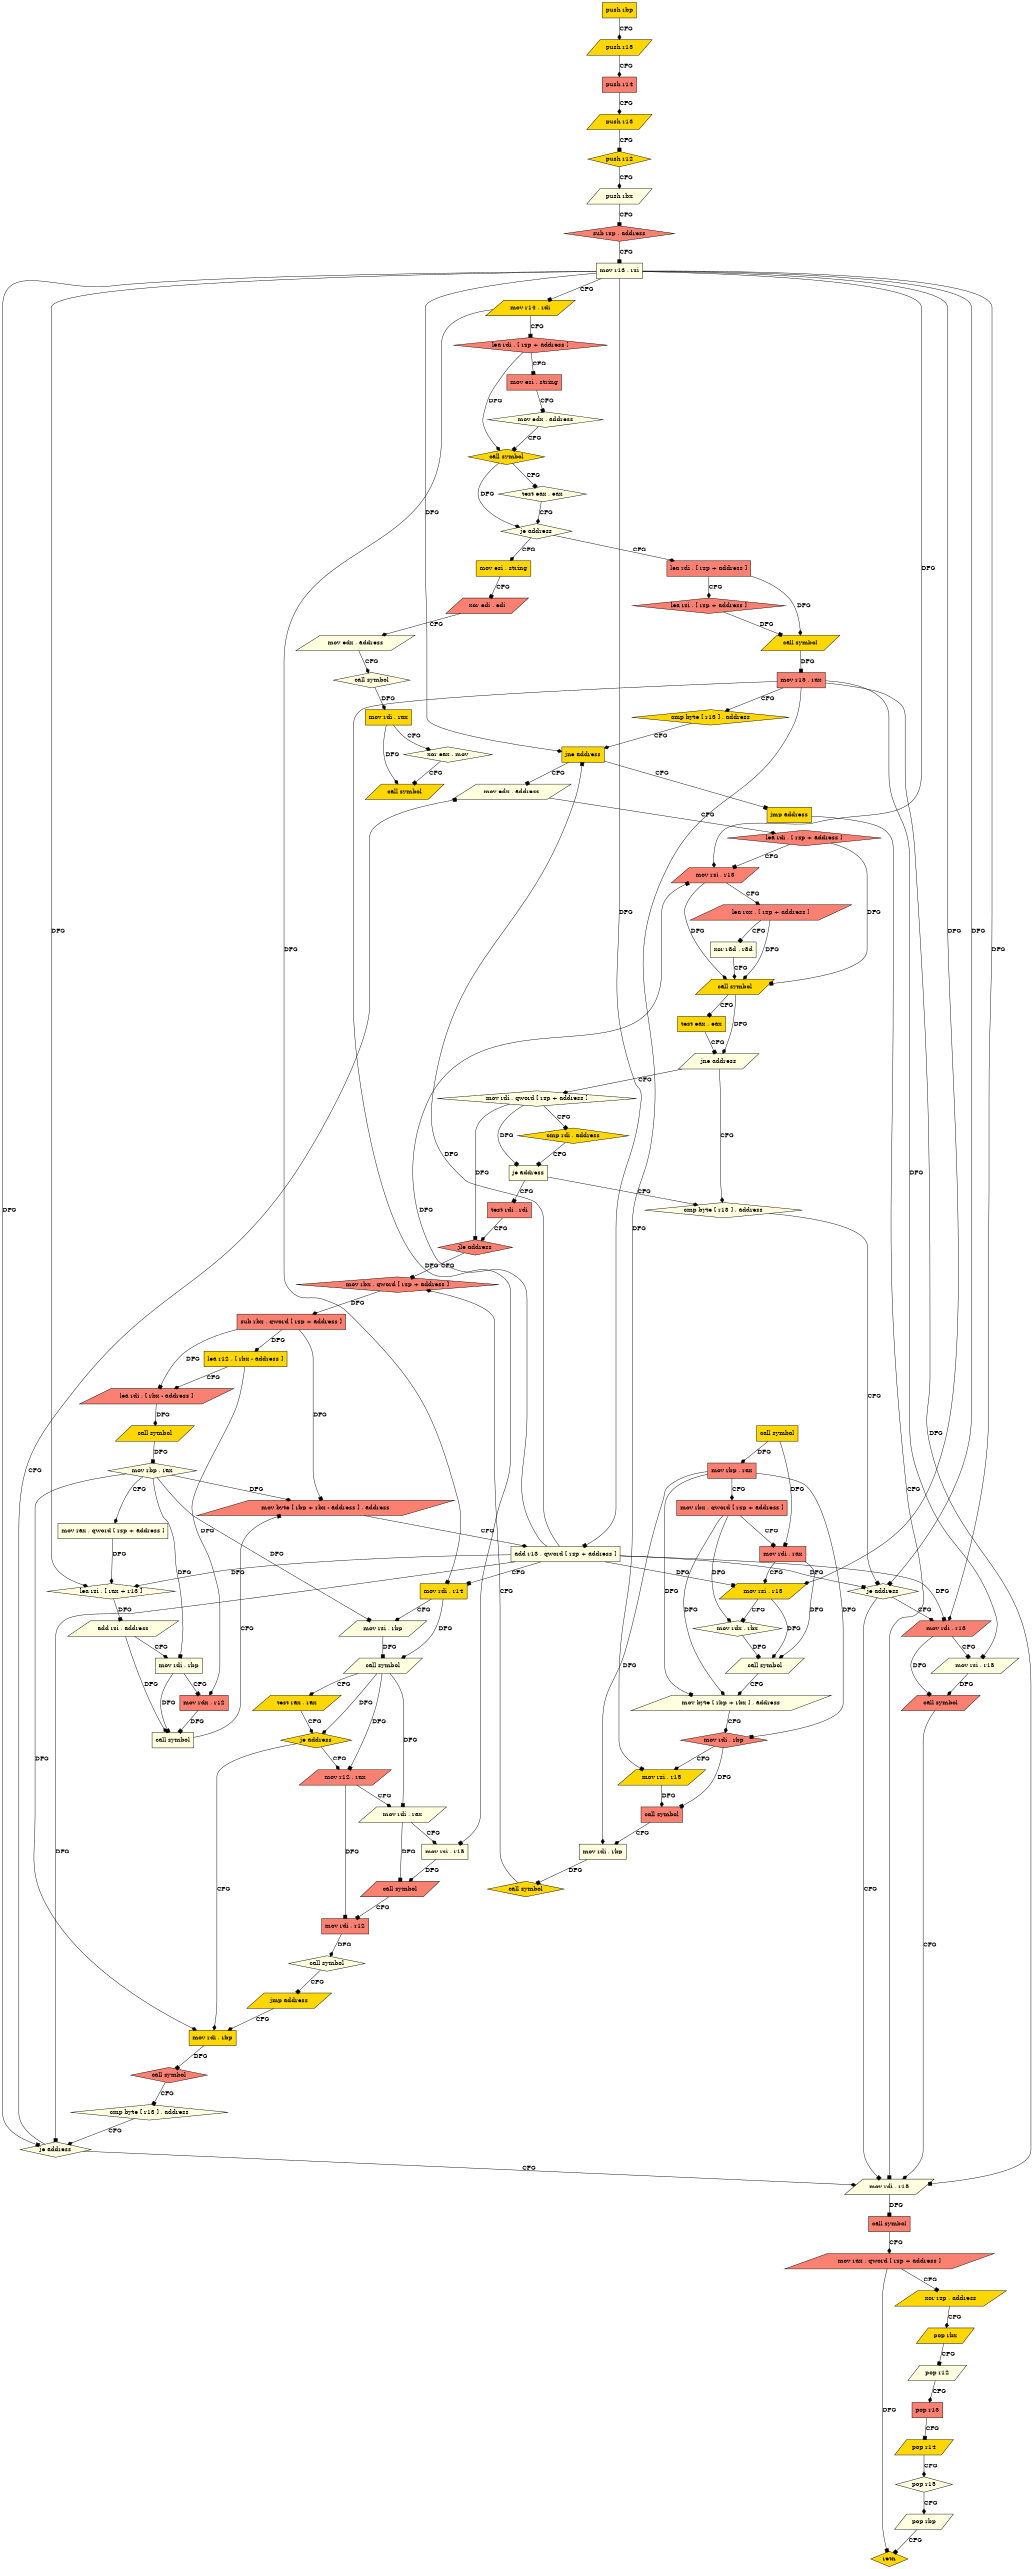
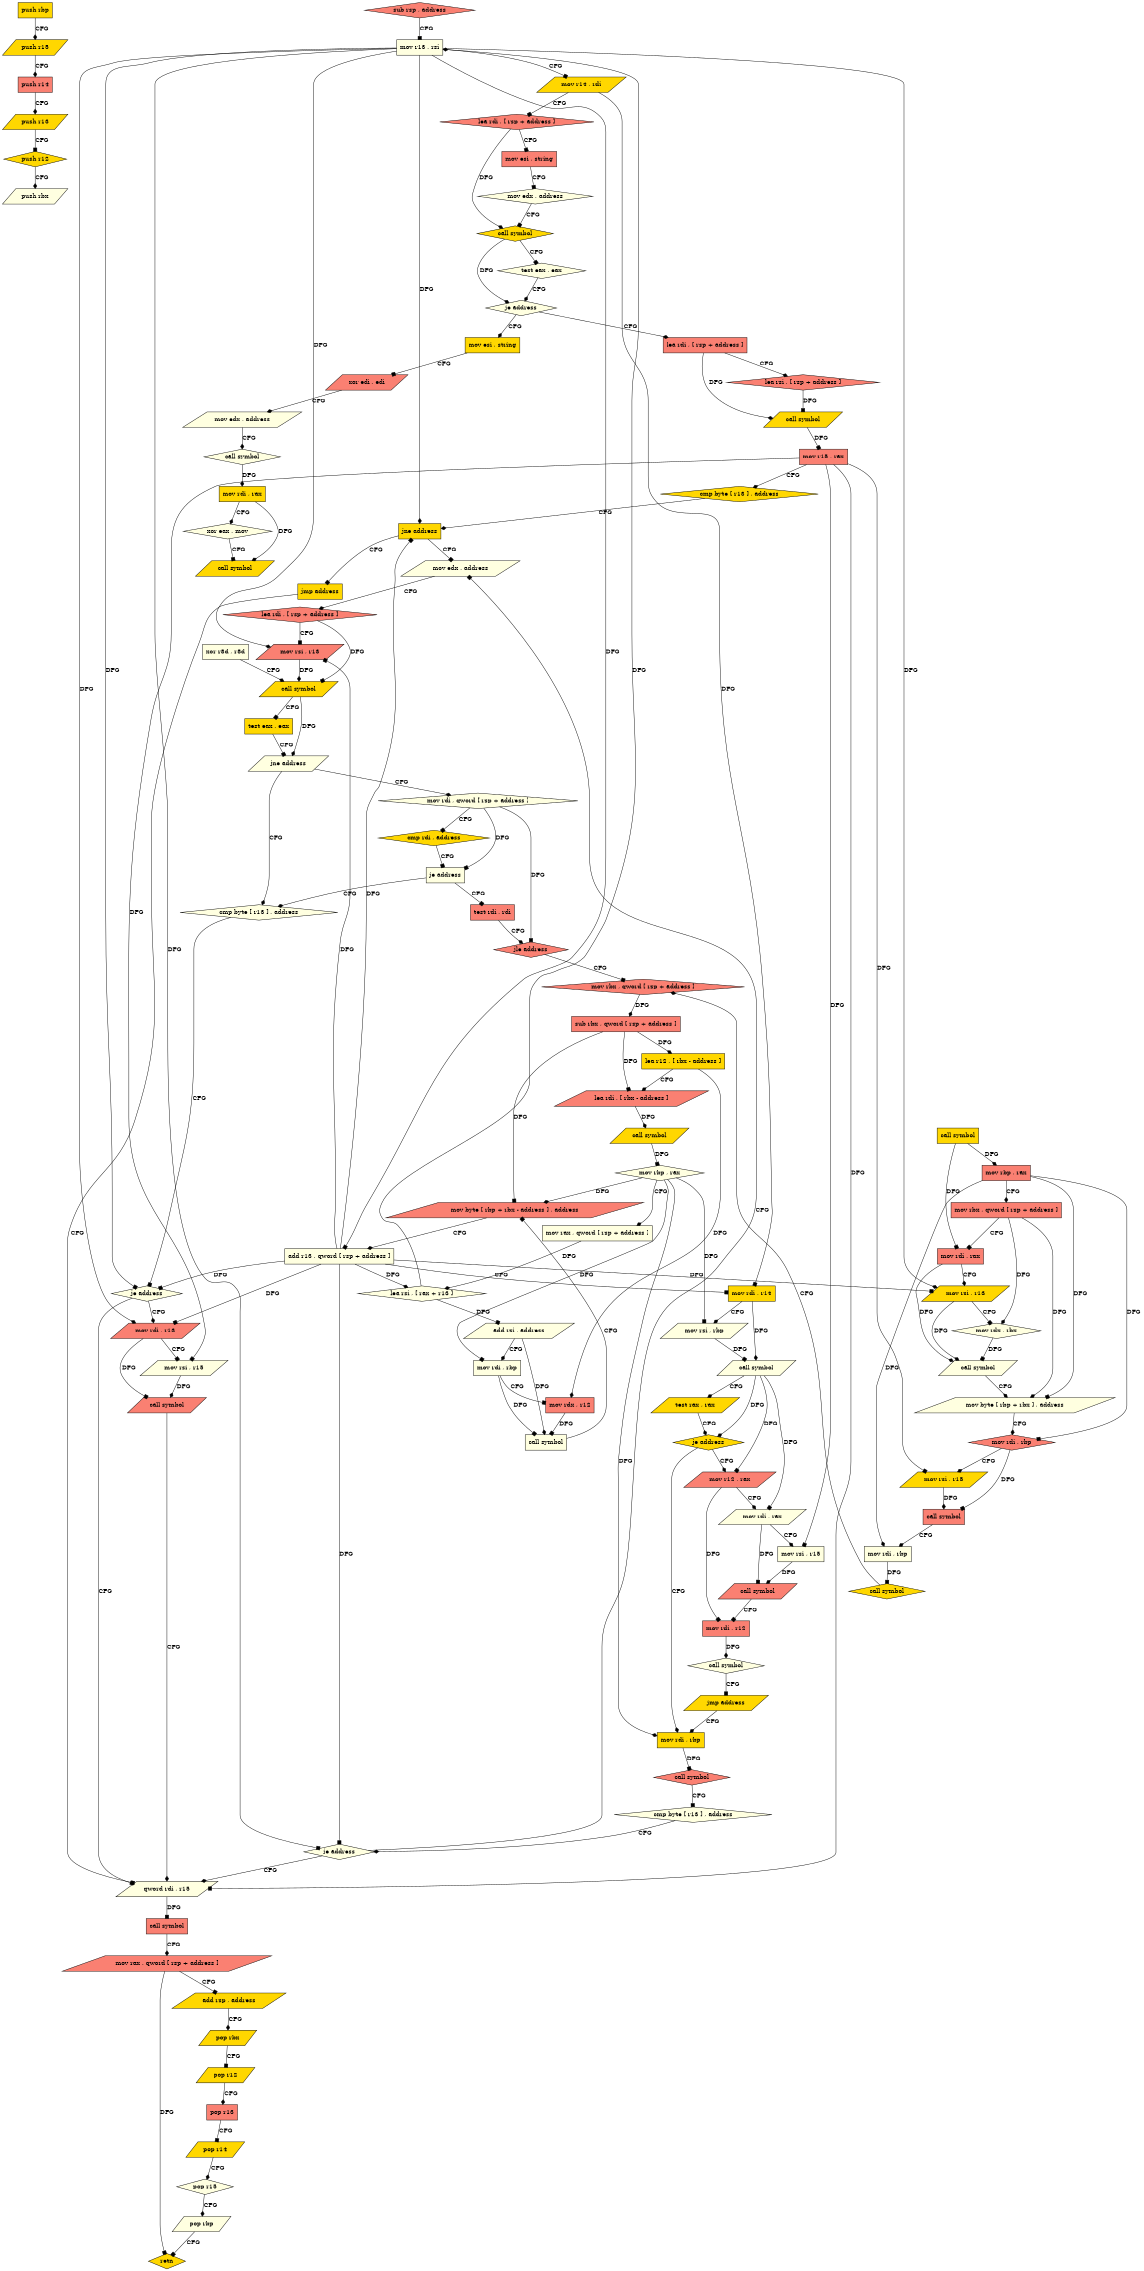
(619, 213) -> none
(51, 680) -> (632, 653)
(771, 912) -> none
(889, 2187) -> (167, 1889)
(951, 2298) -> (229, 2001)
(937, 2373) -> (226, 2075)
